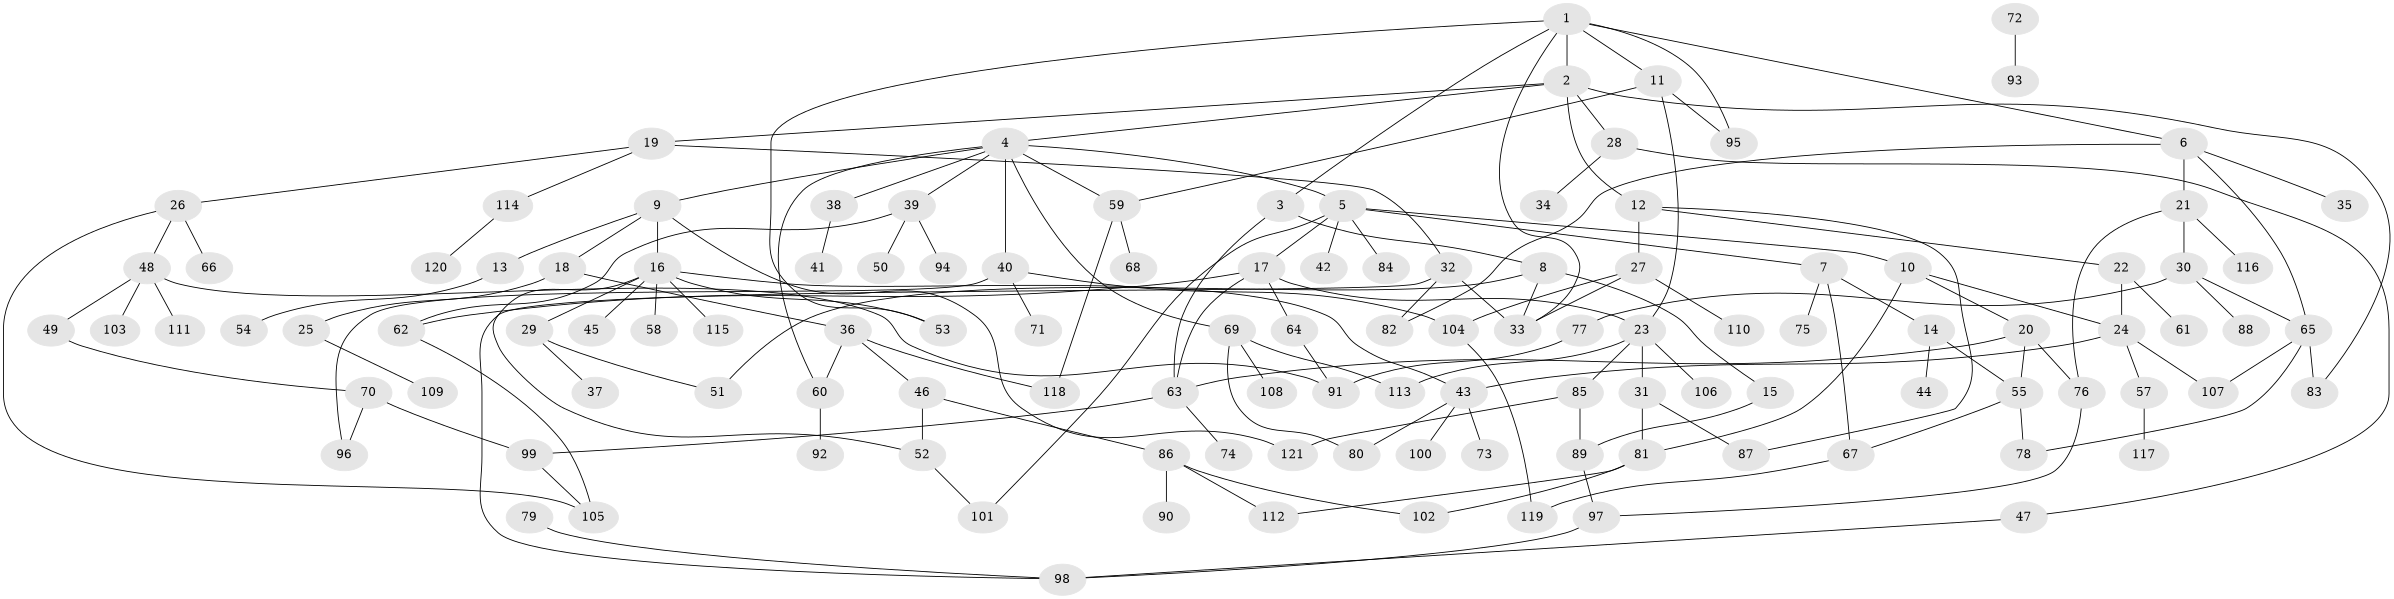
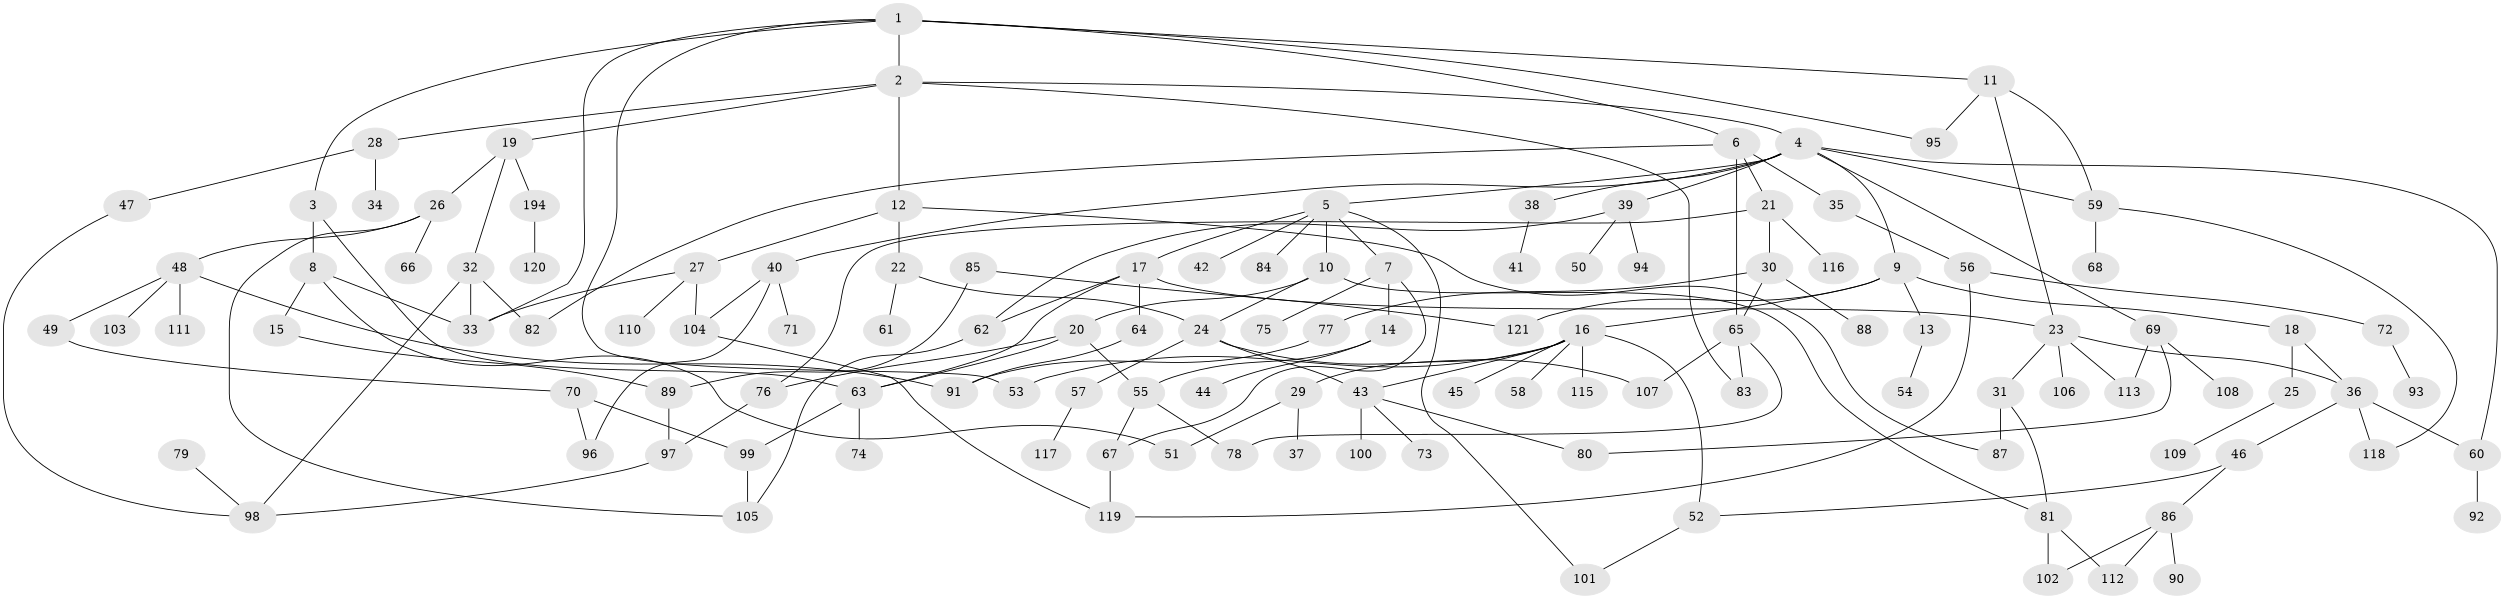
(508, 206) -> (535, 206)
none -> (1968, 268)
(1617, 356) -> (2208, 357)
